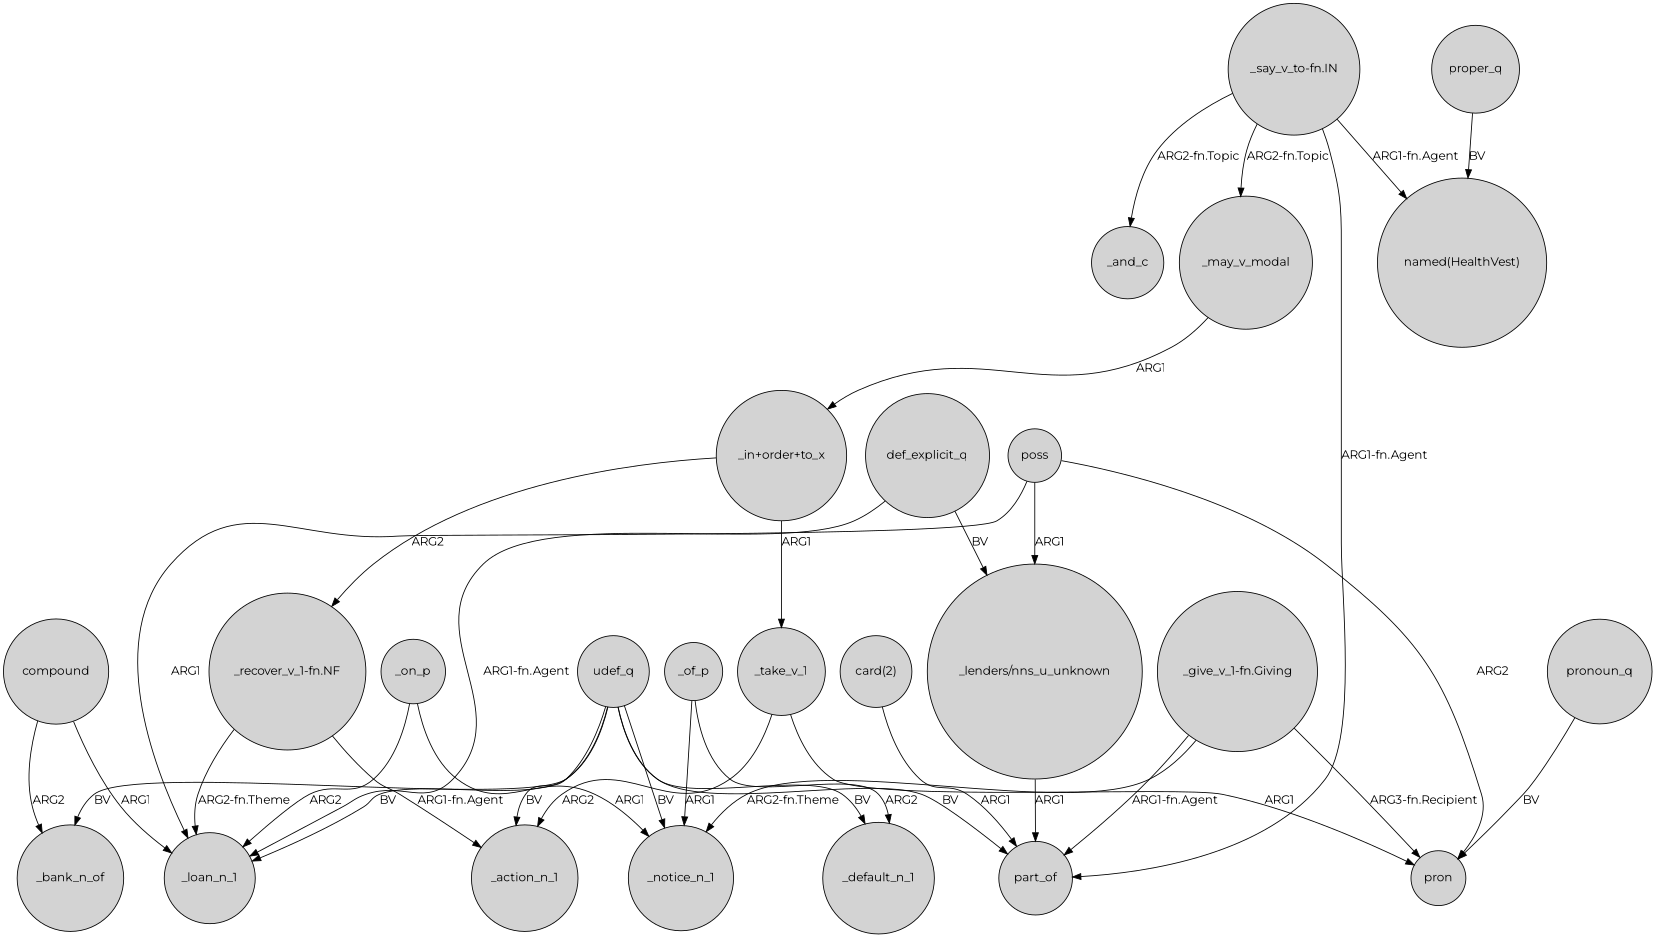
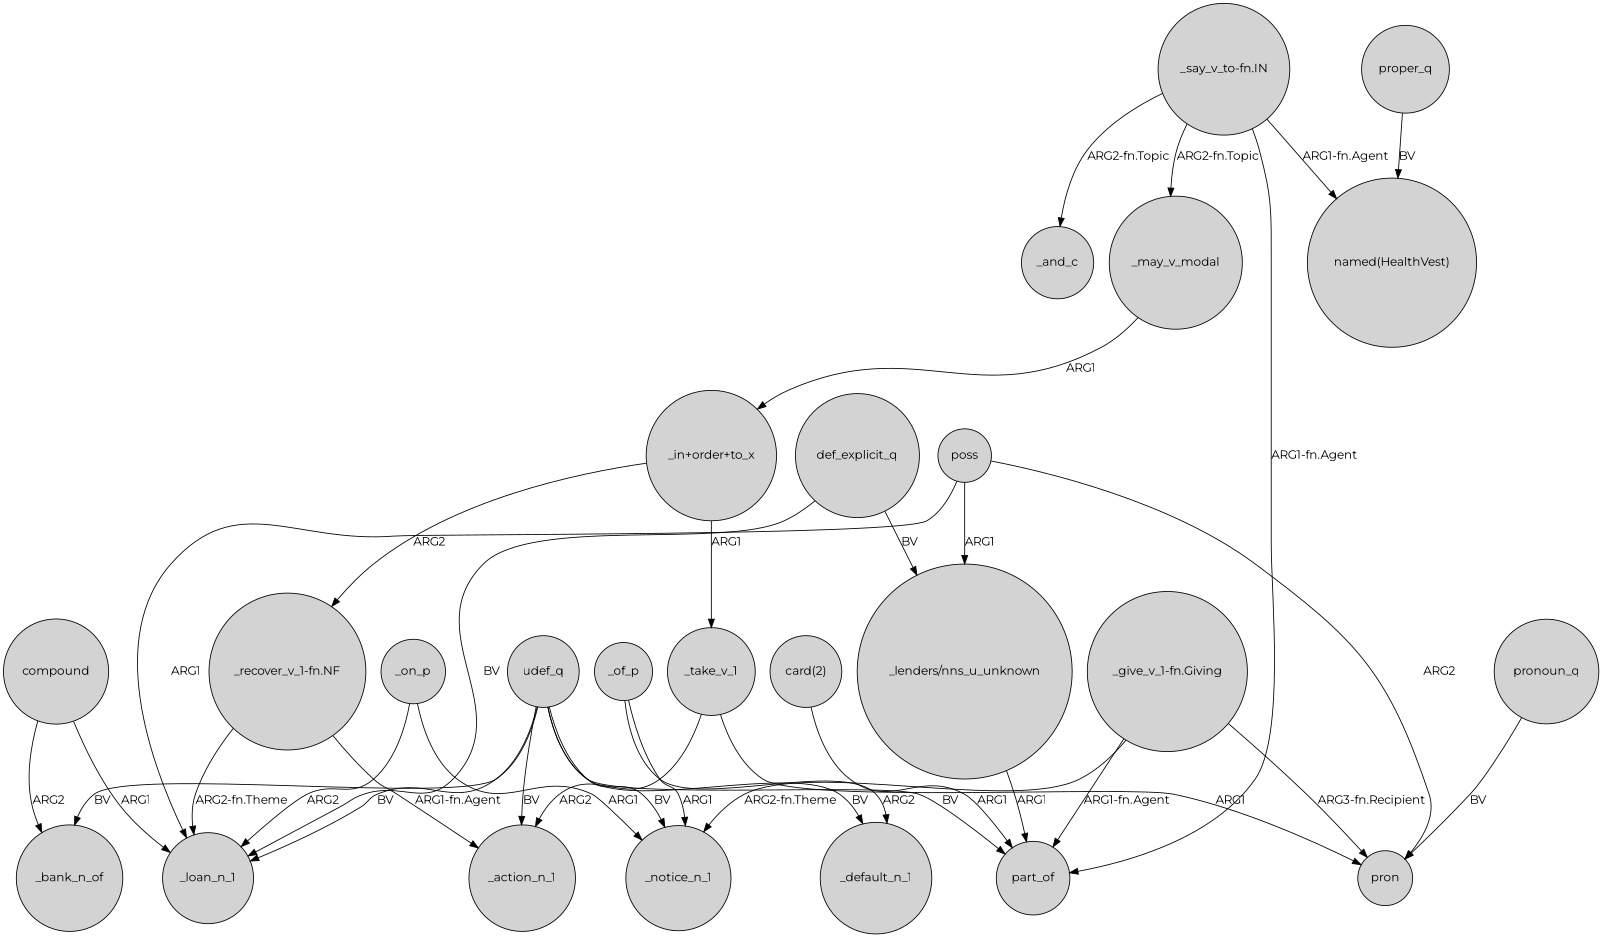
(527, 672) -> (492, 672)
